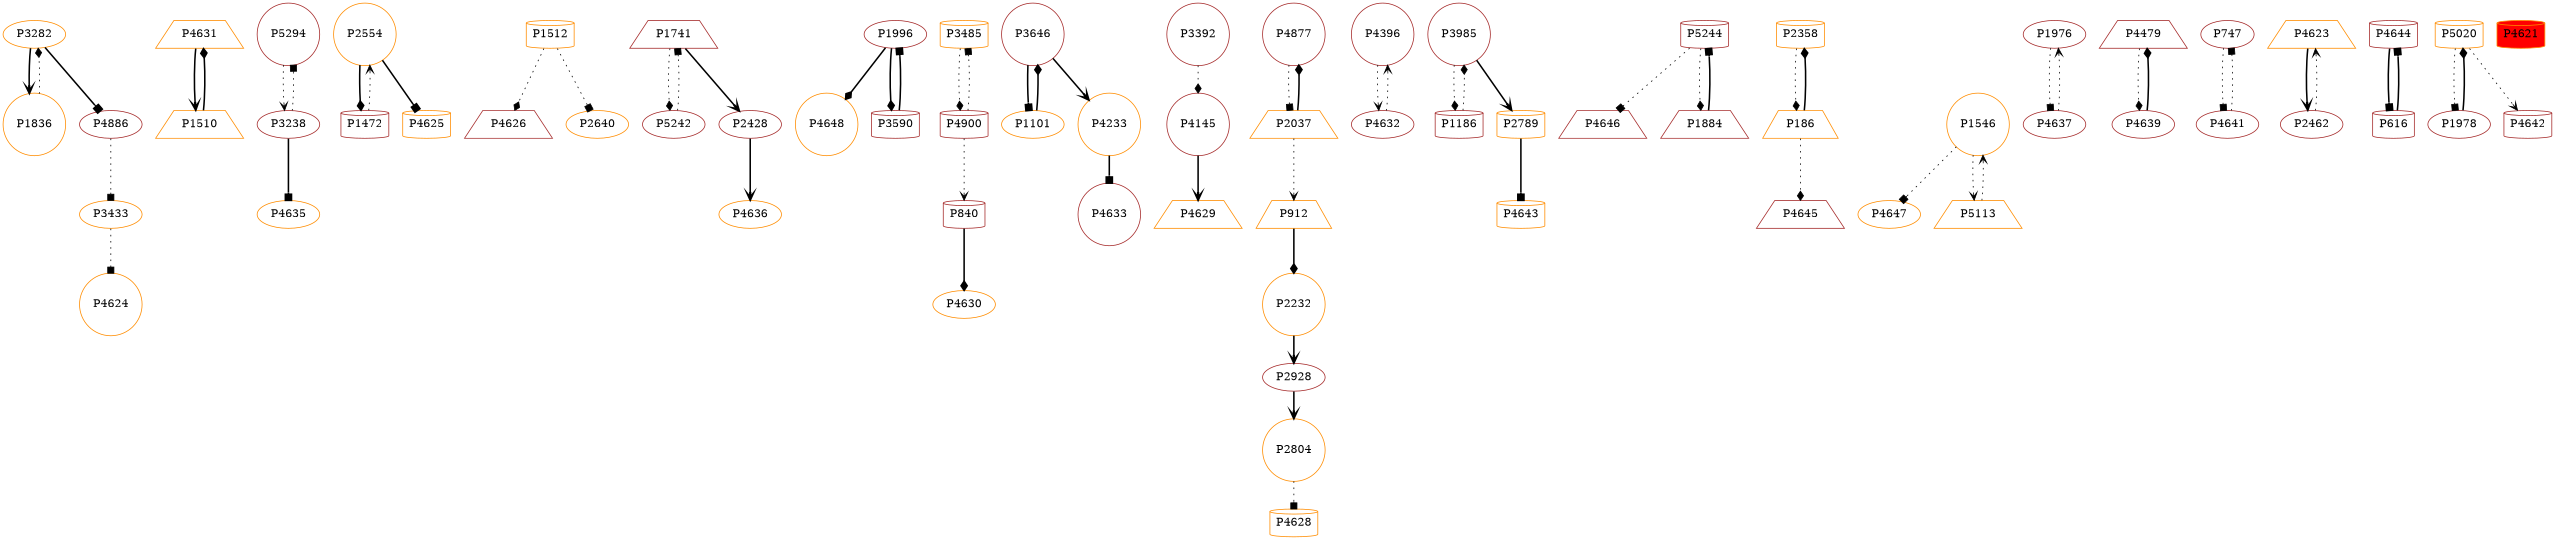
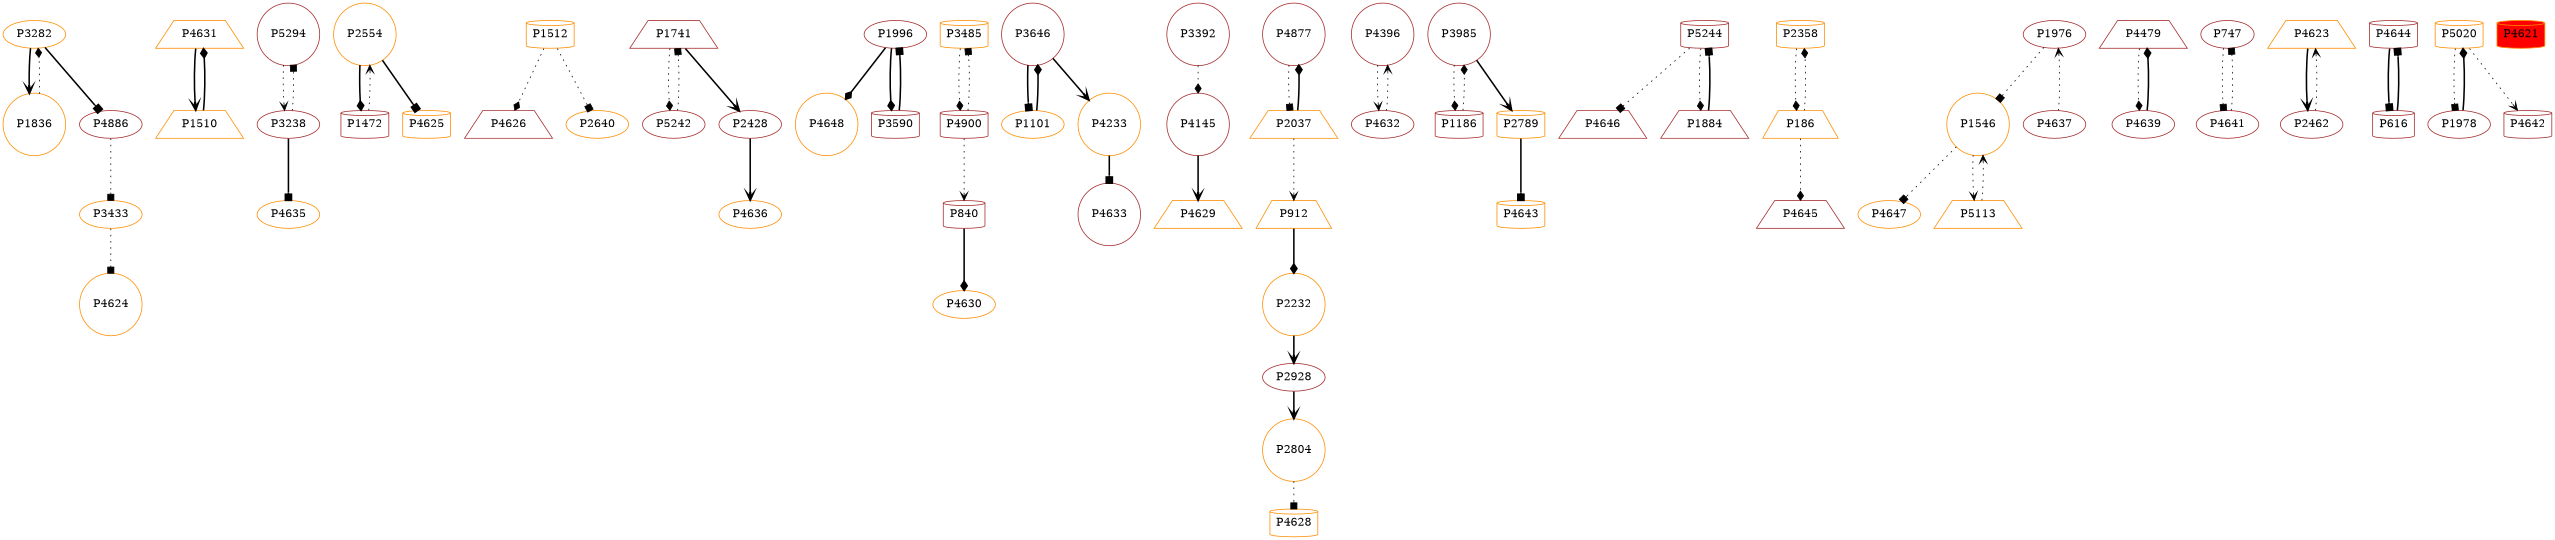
(2049, 75) -> (2024, 71)
(1806, 84) -> (1806, 84)
